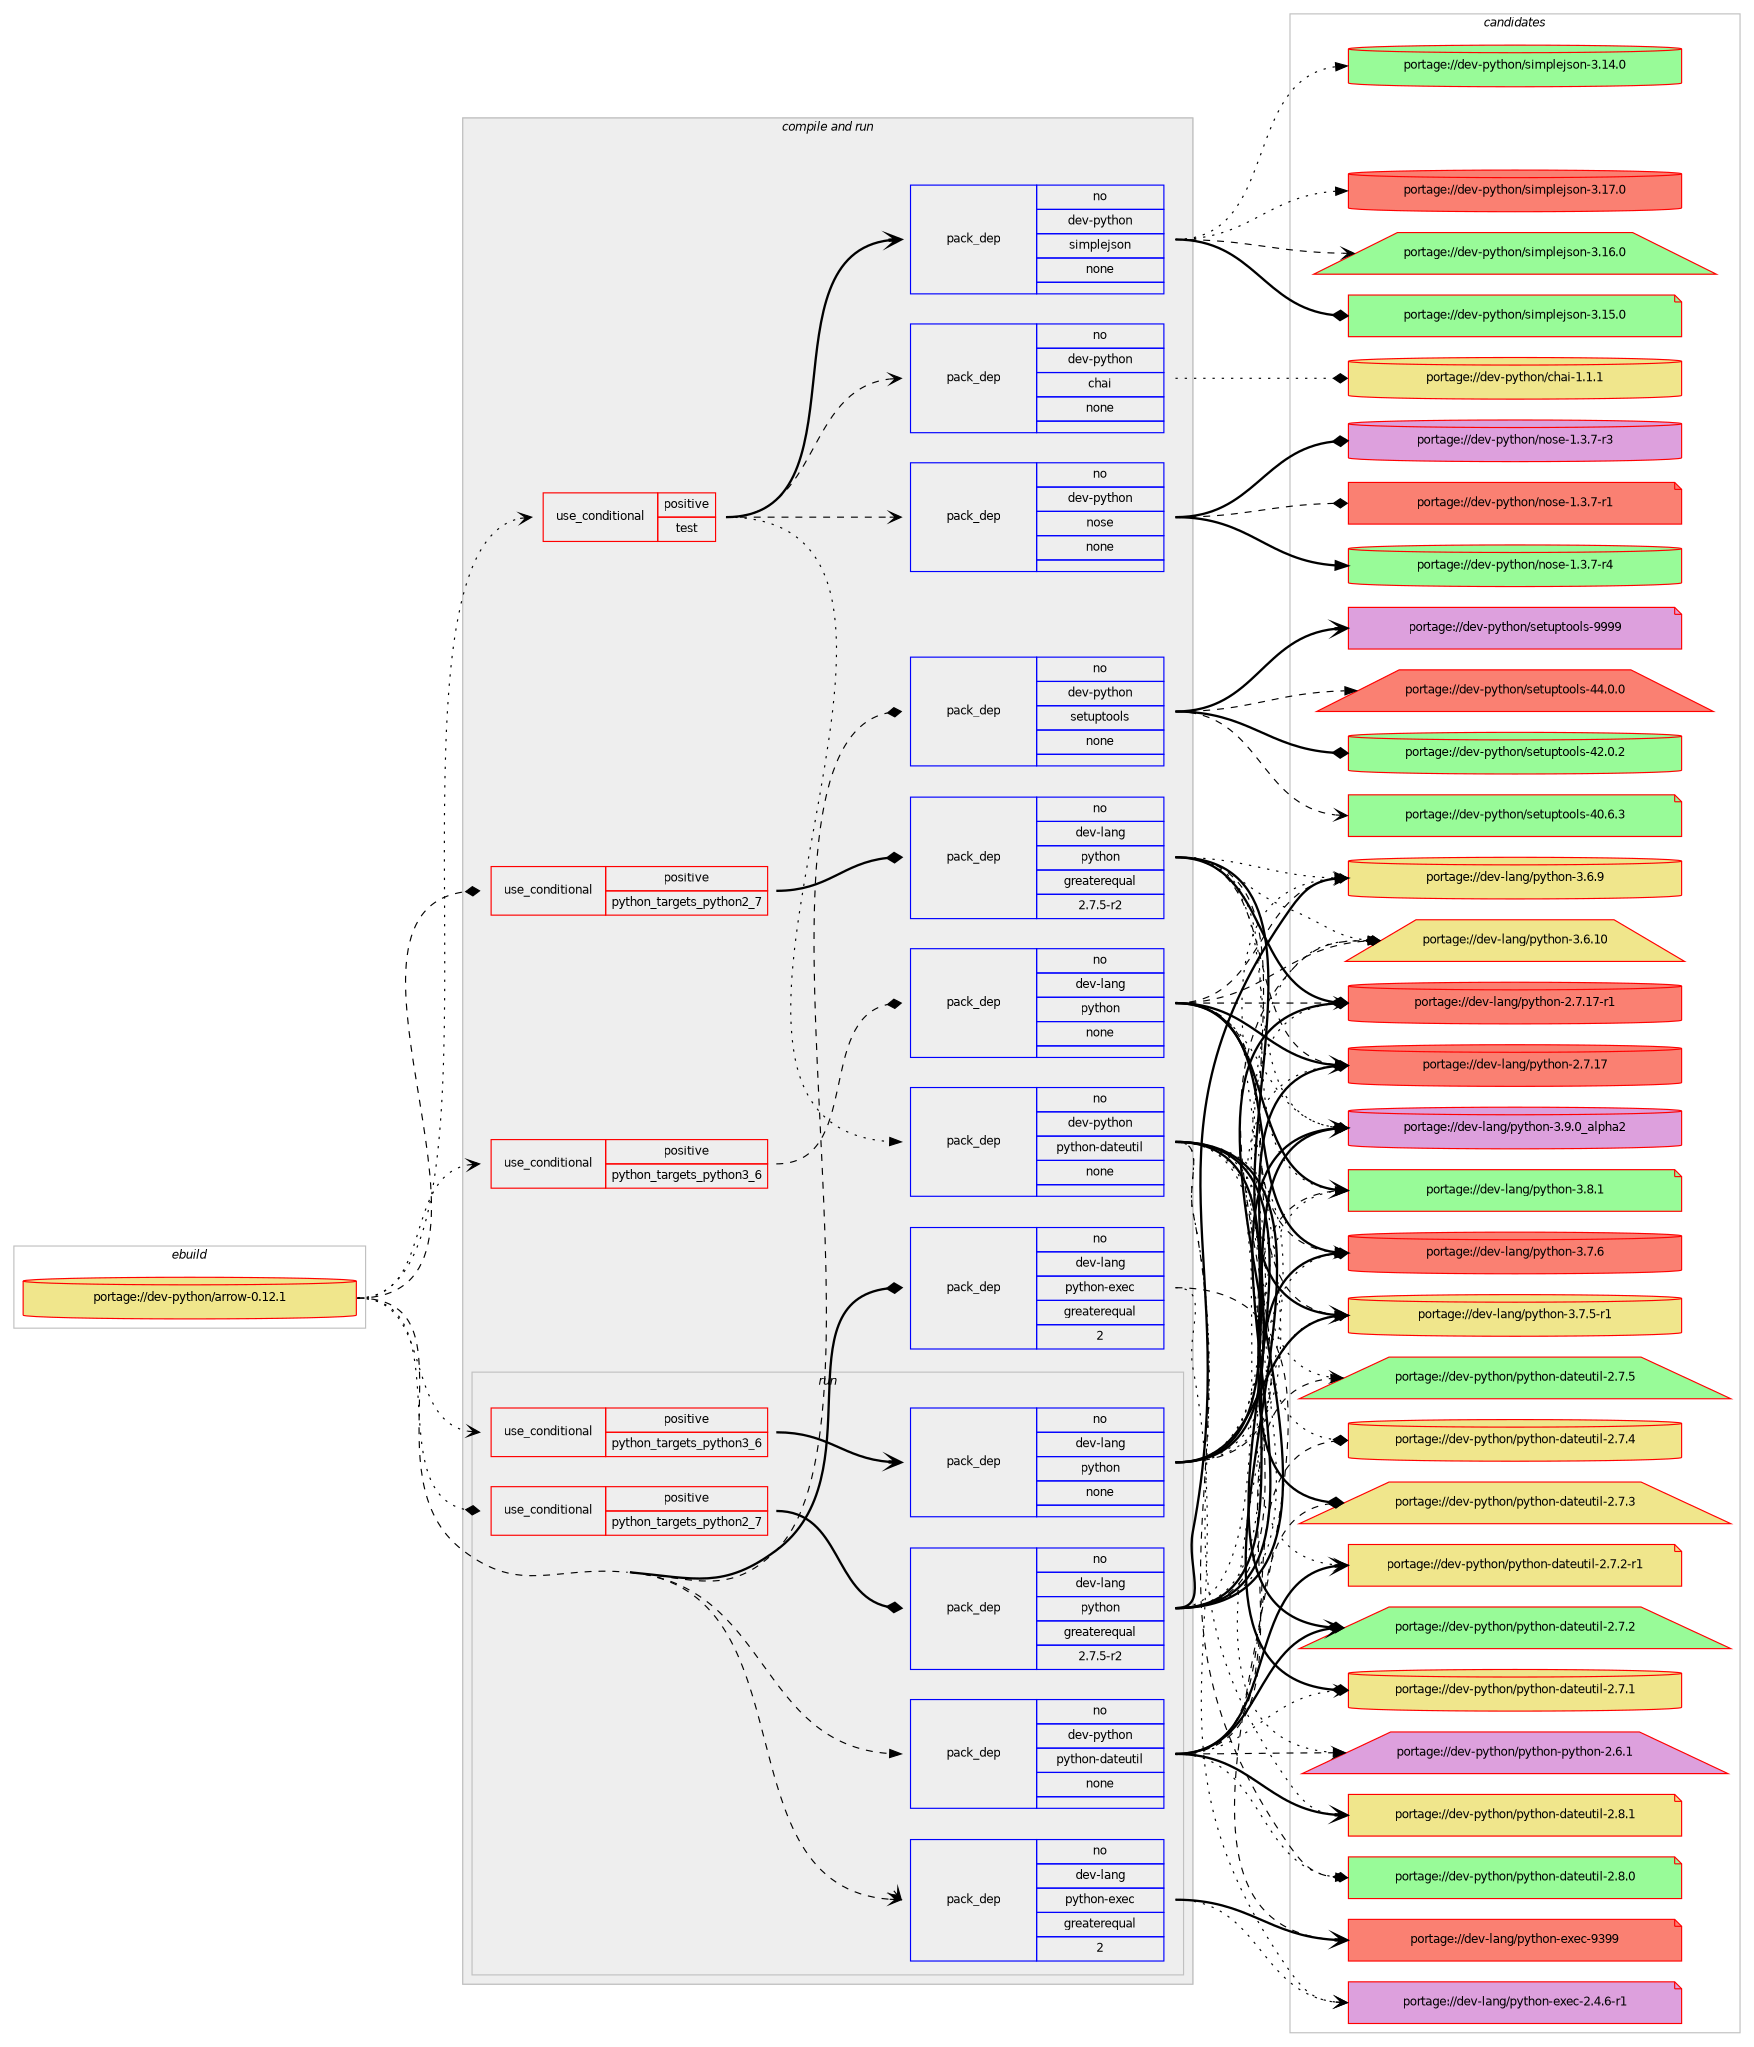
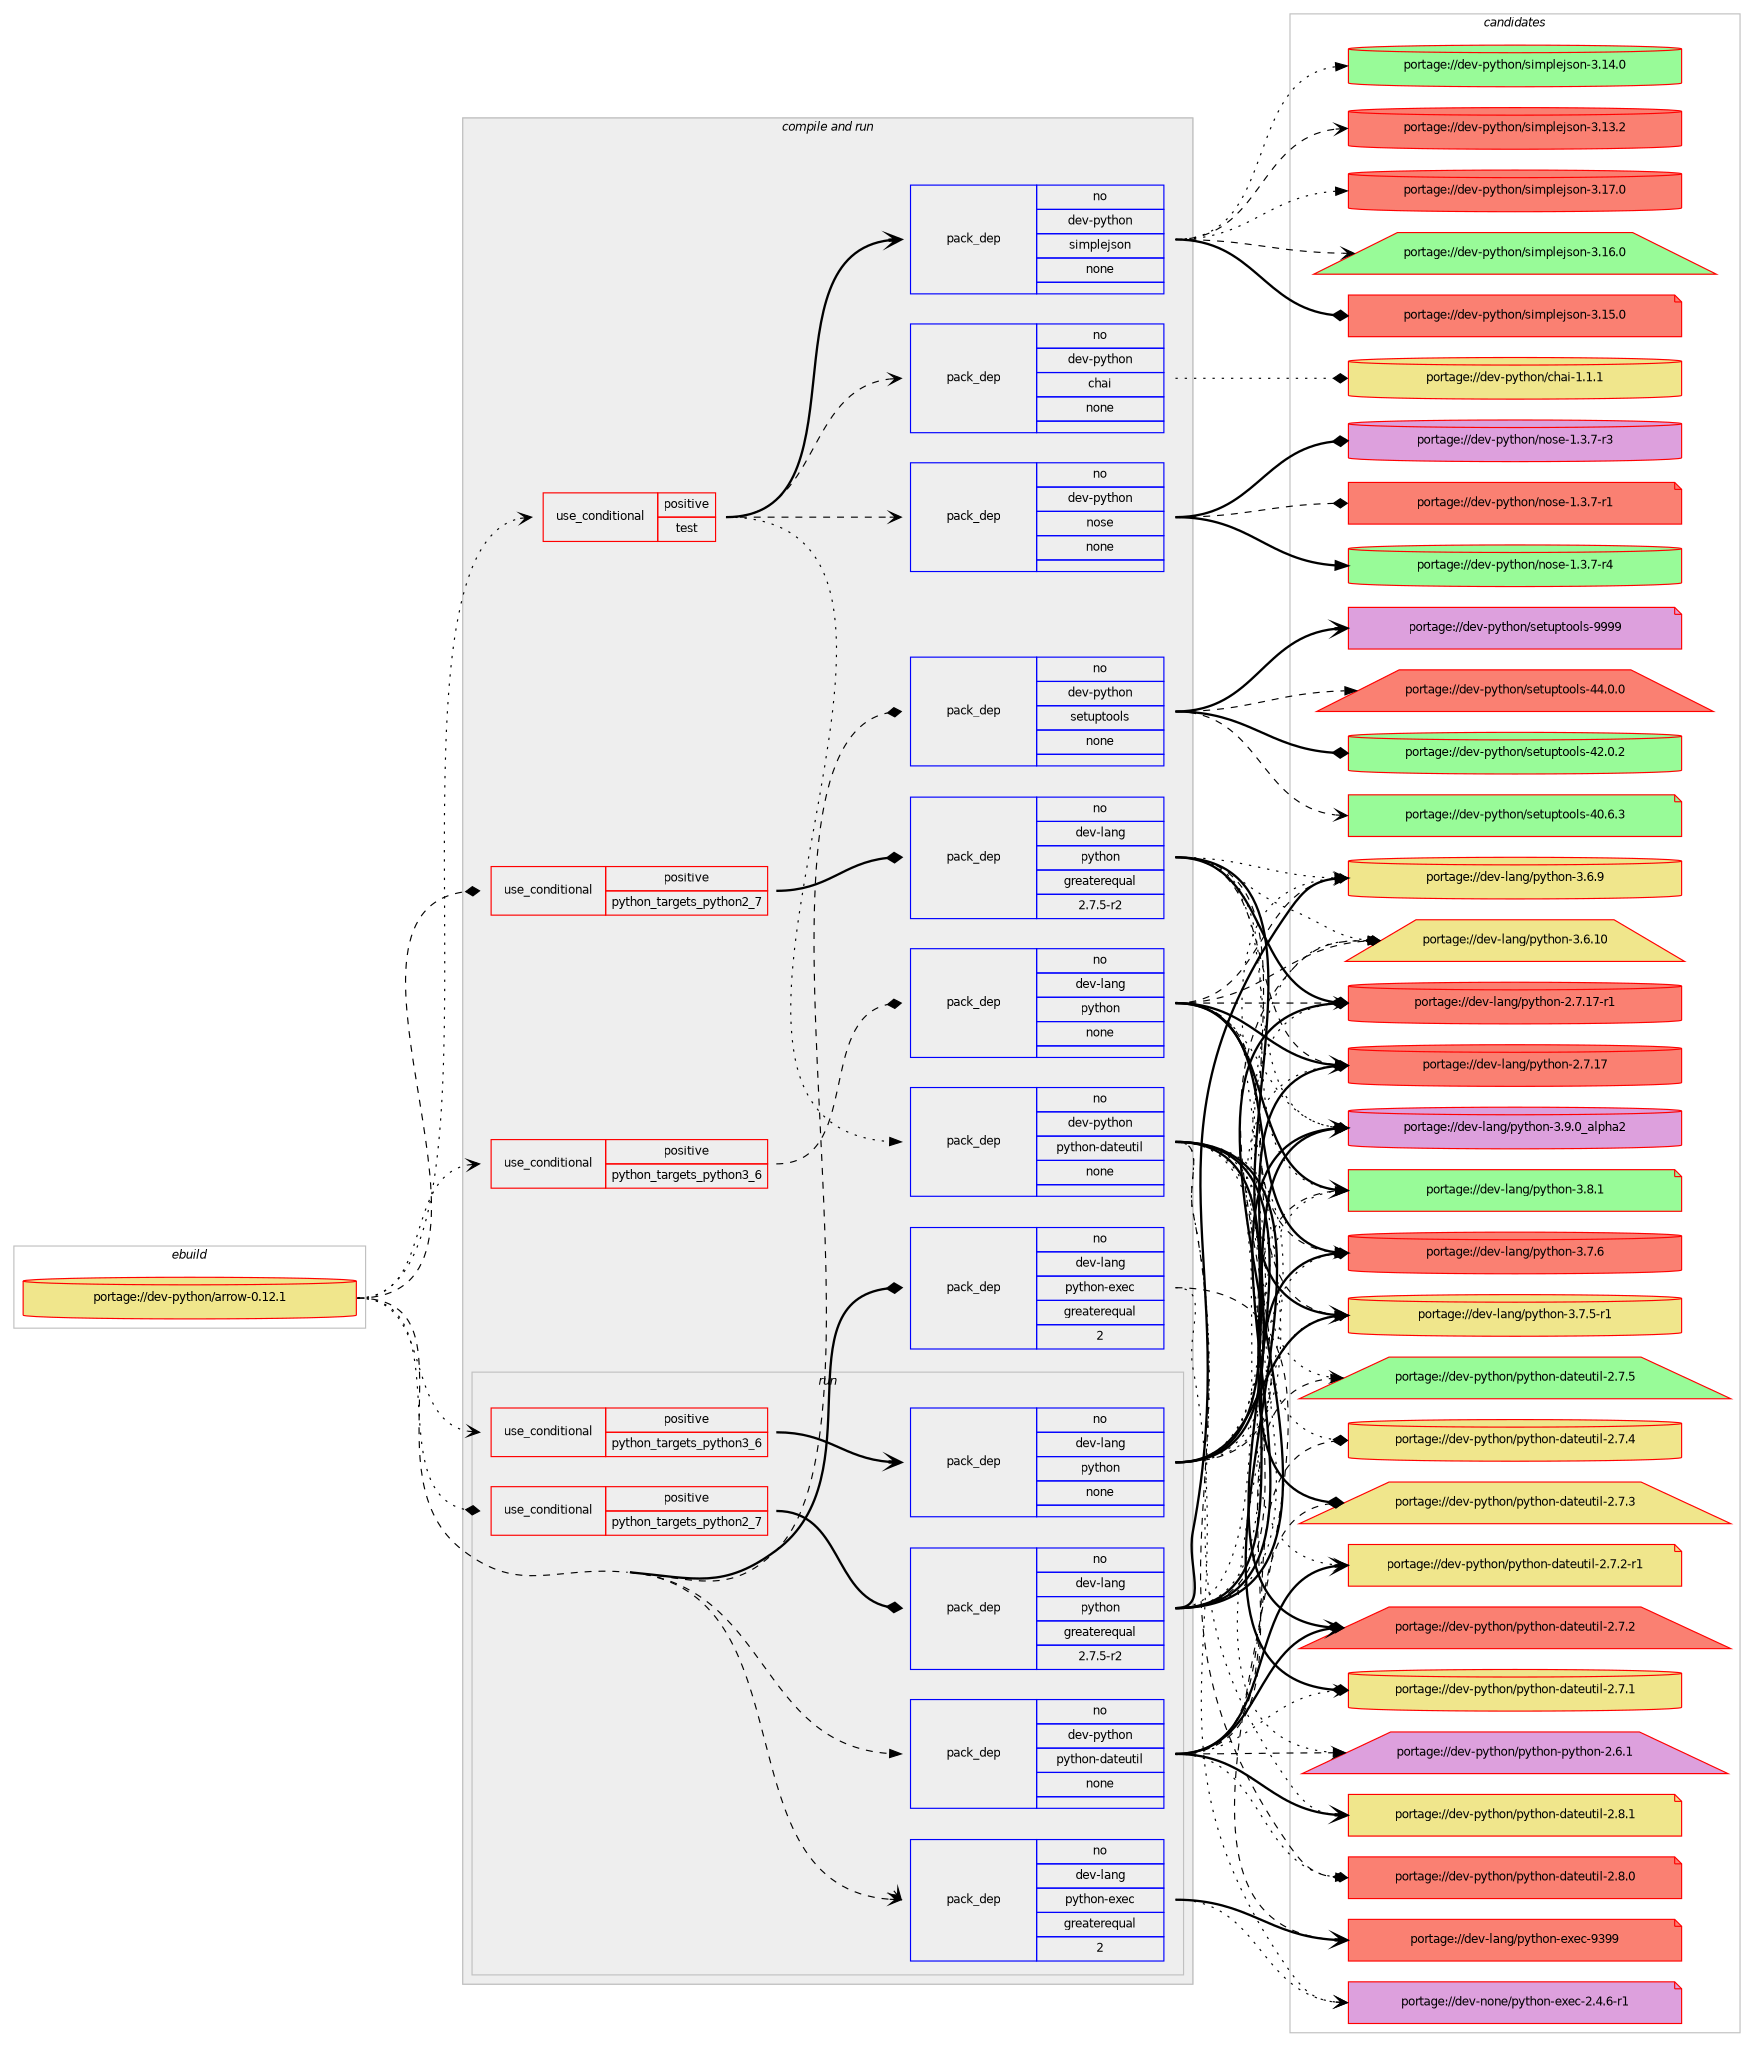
none -> (1515, 128)
(1515, 316) -> (1515, 316)
(1515, 1628) -> (1515, 1628)
(1515, 1878) -> (1515, 1878)
(1515, 2003) -> (1515, 2003)
